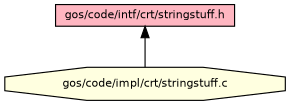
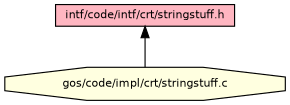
(145, 15) -> (145, 15)
